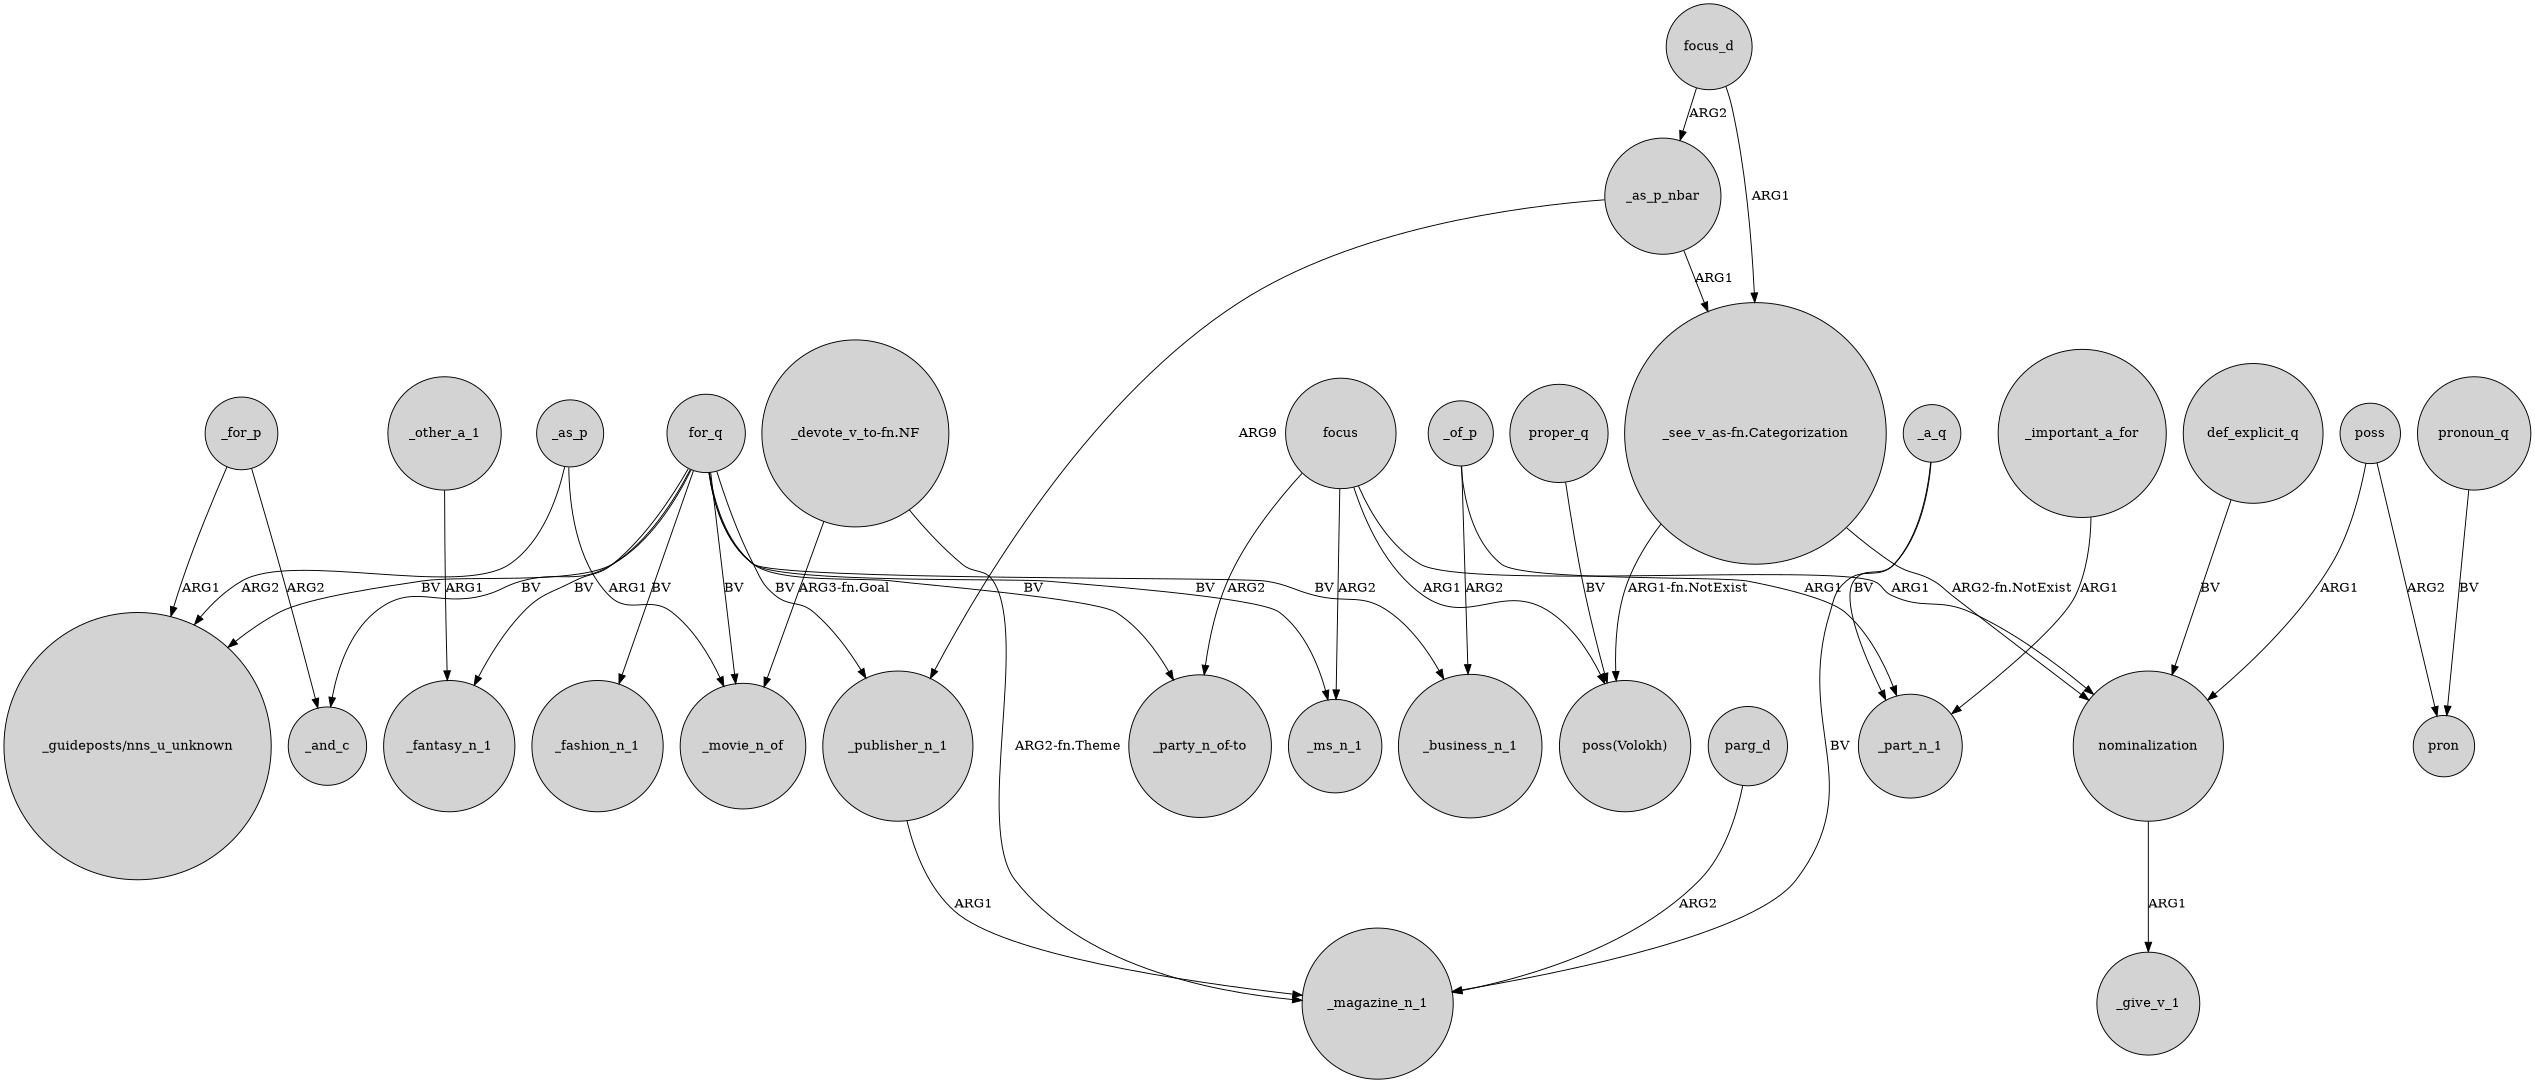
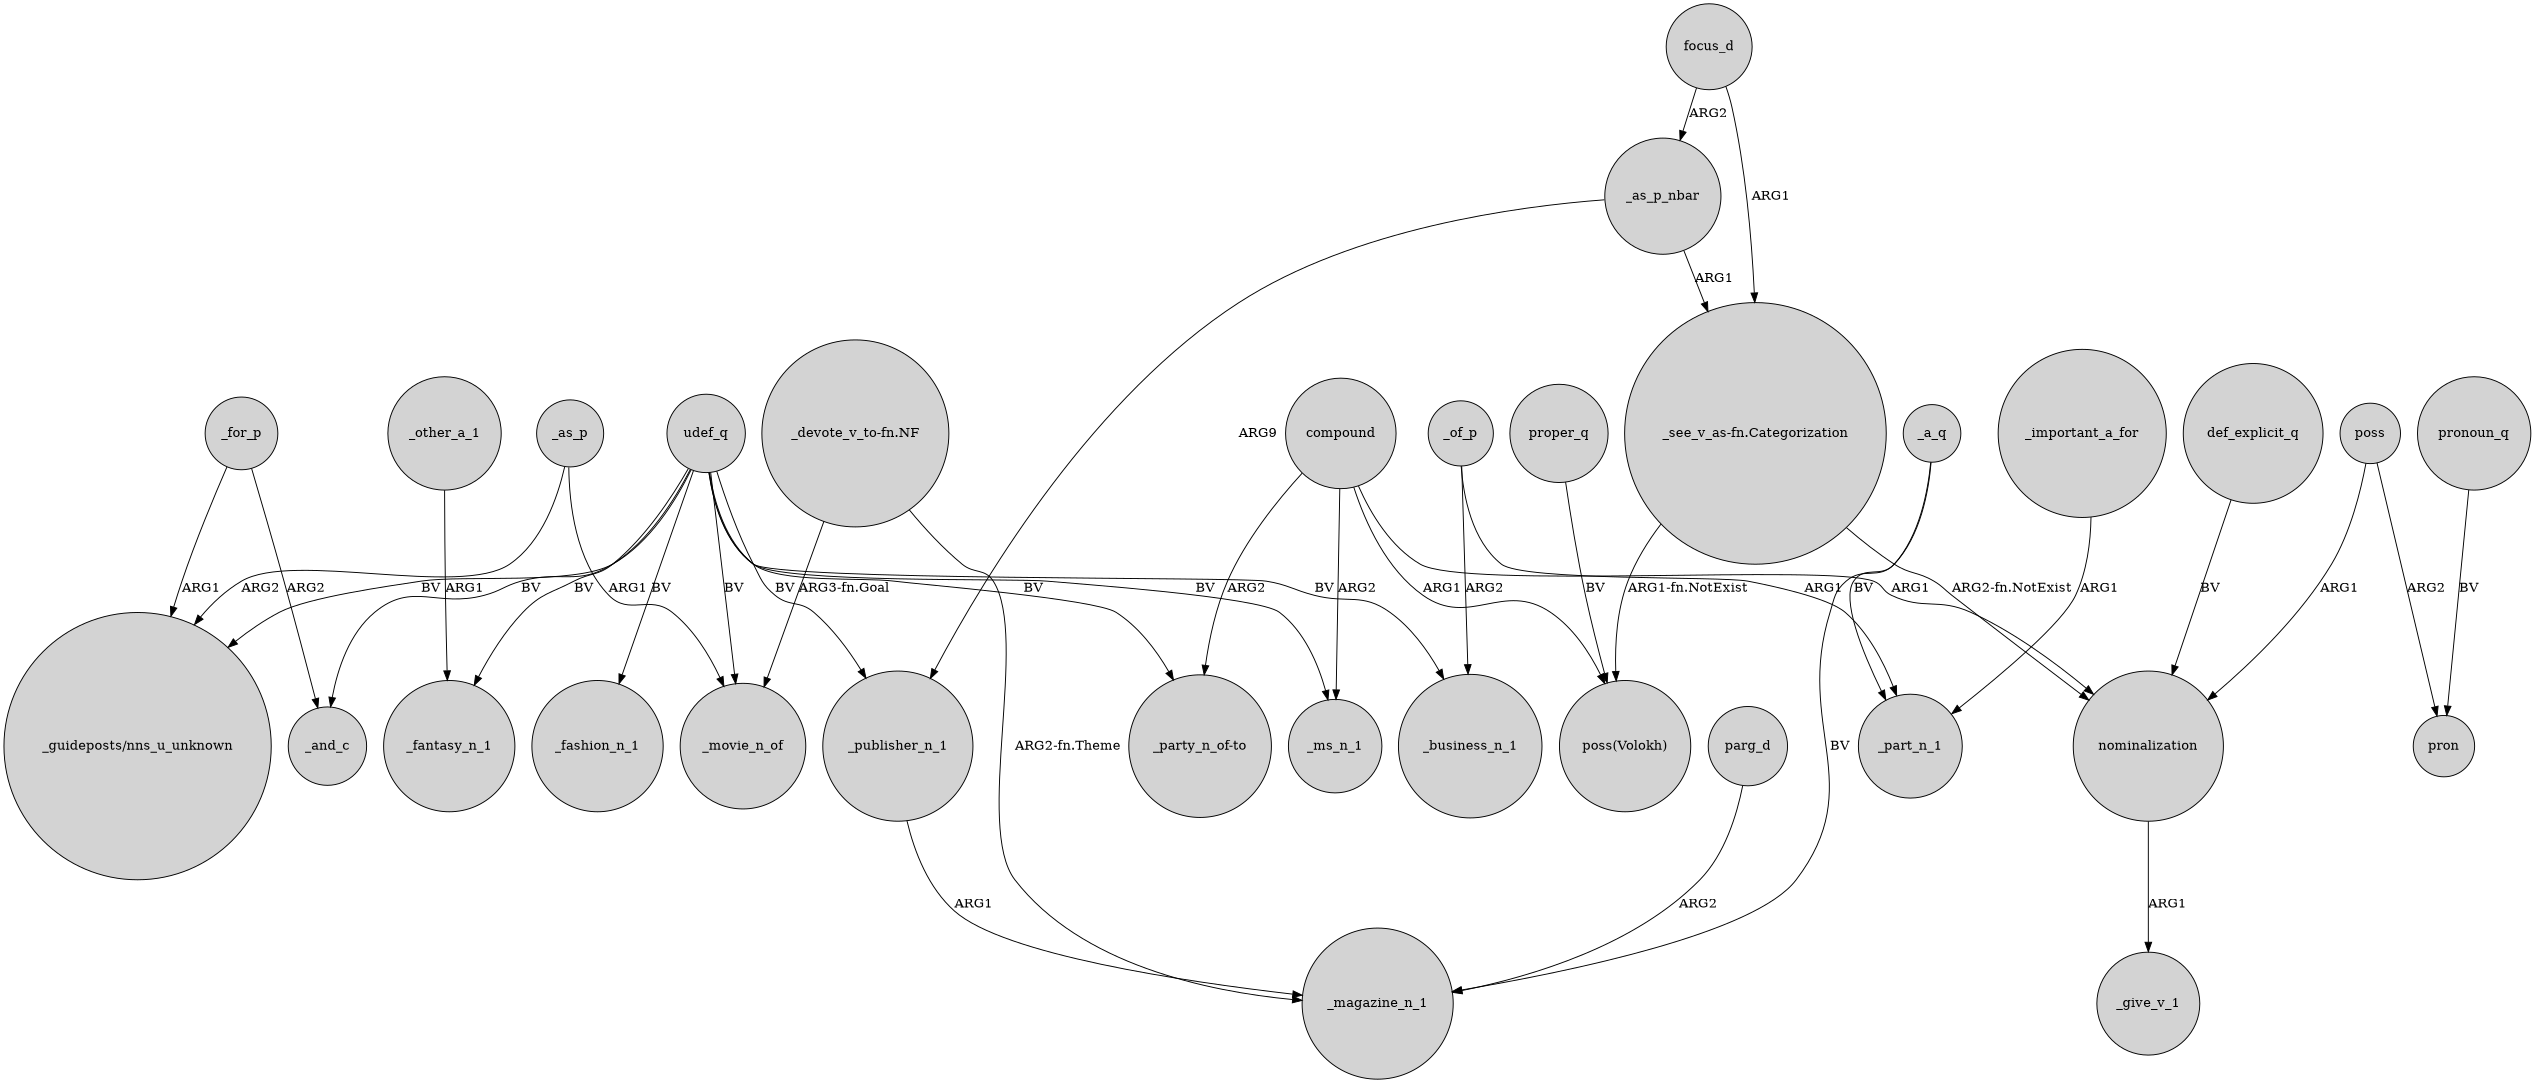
(706, 433) -> (706, 433)
(1341, 433) -> (1341, 433)
